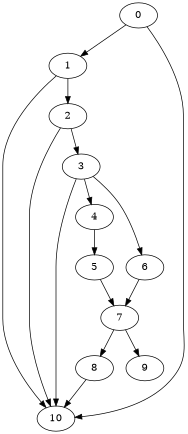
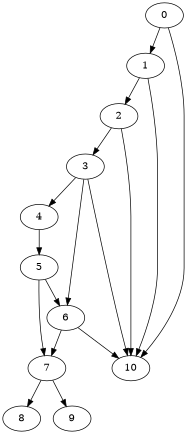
none -> (51, 289)
(77, 391) -> (95, 341)
